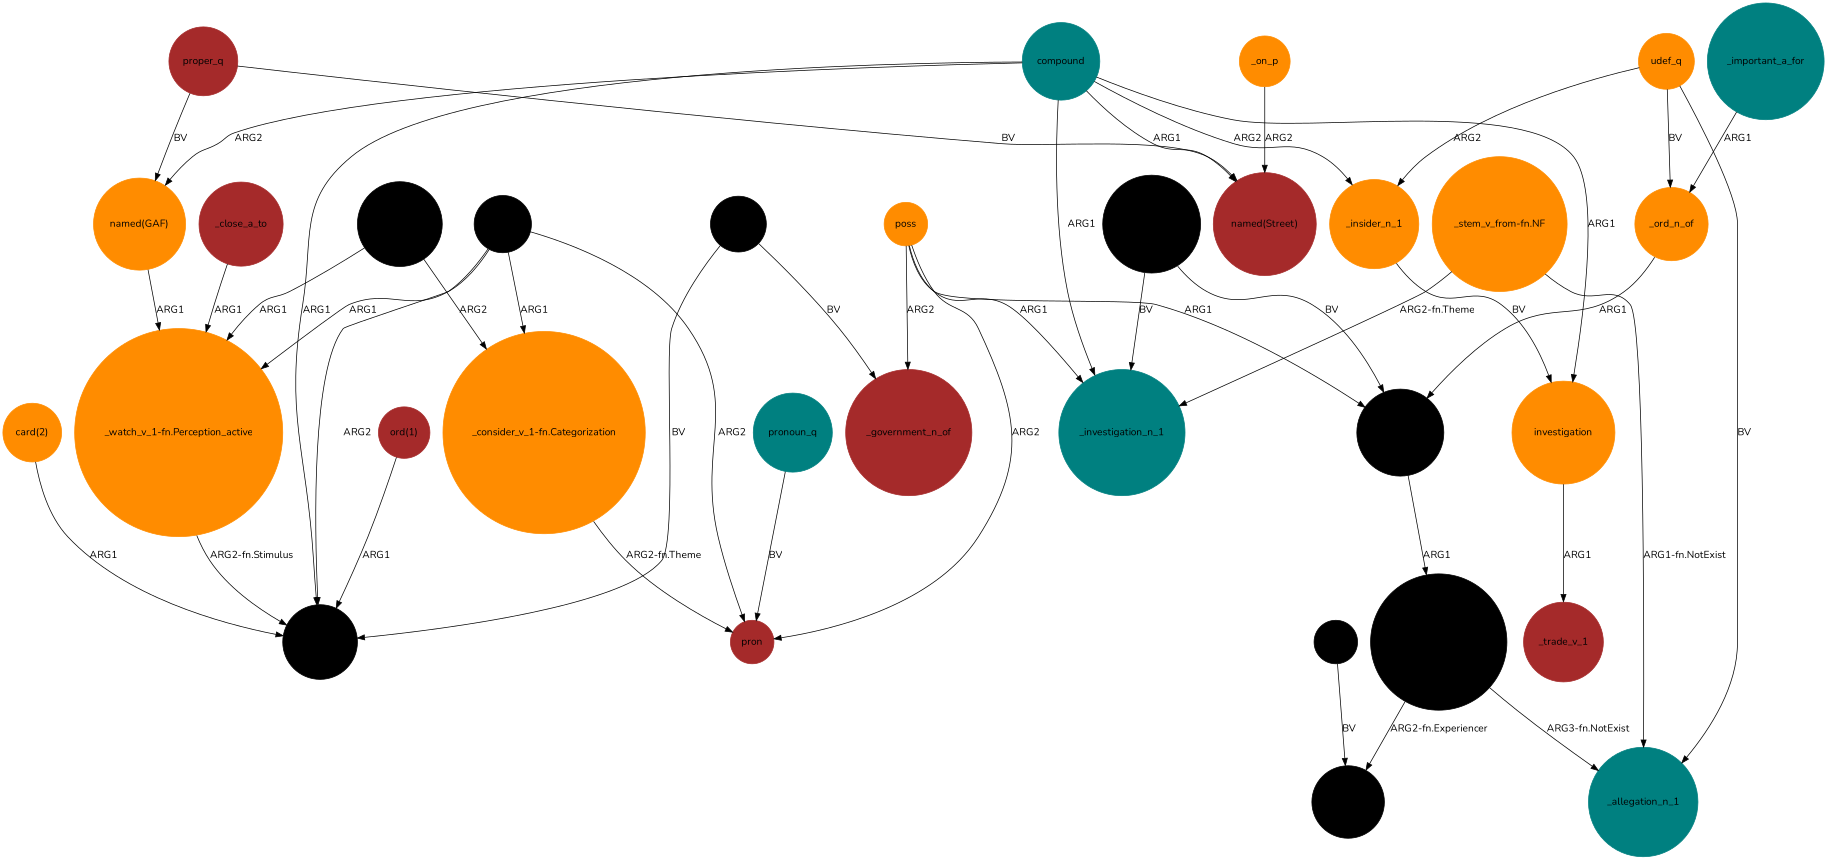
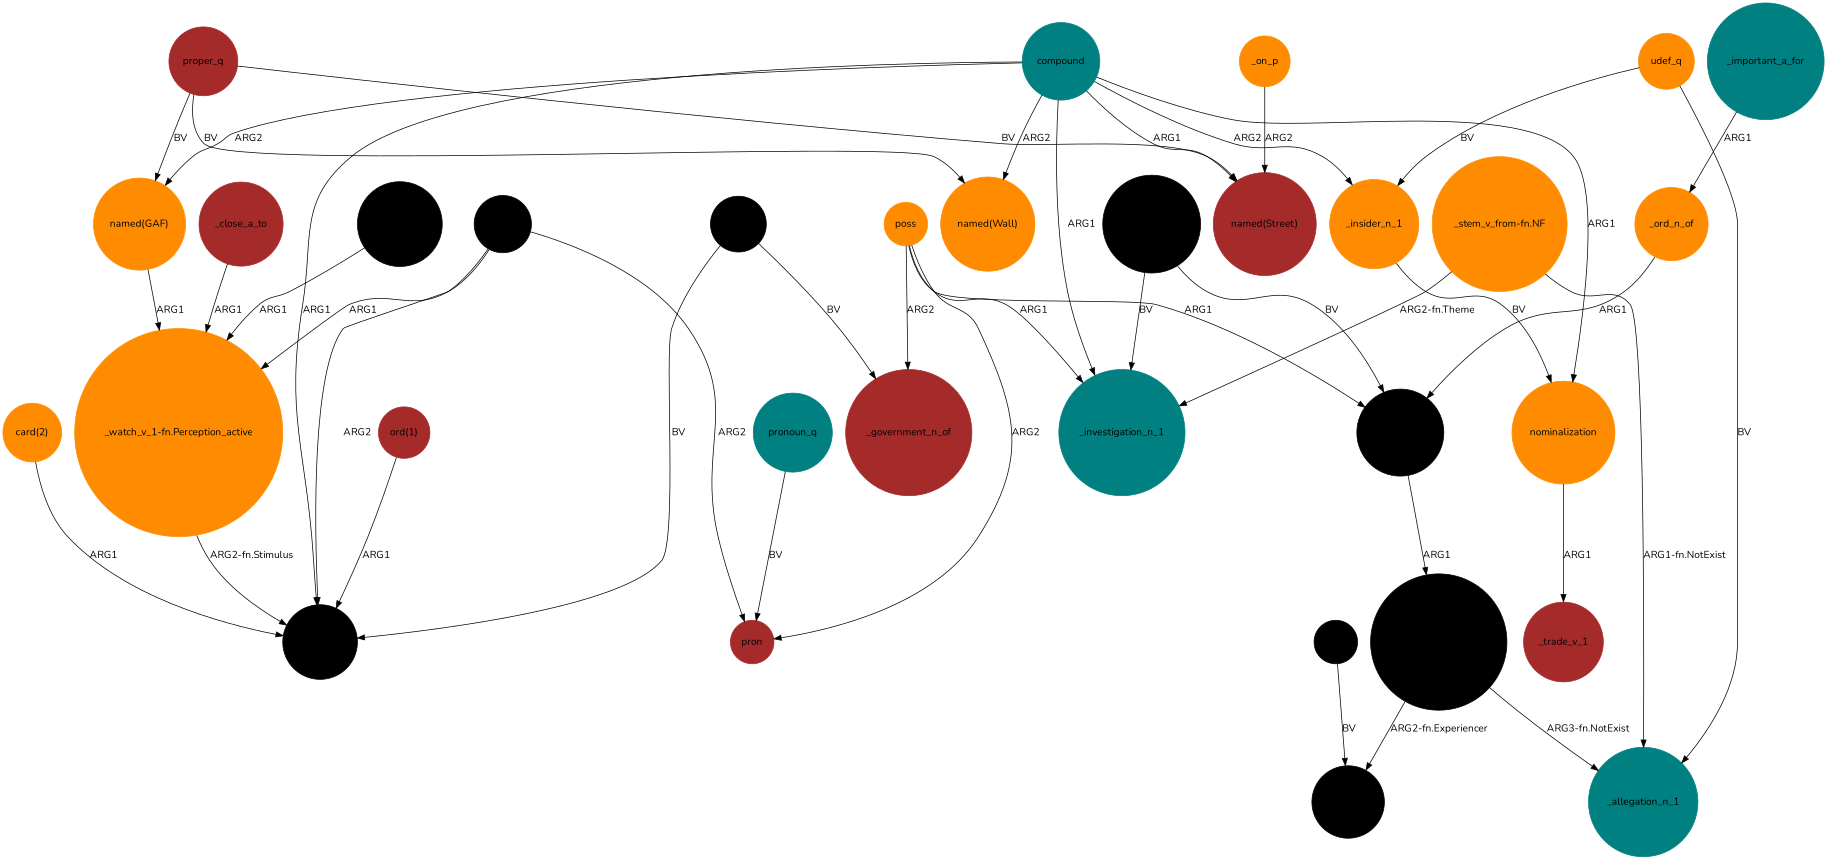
(1669, 135) -> none
(1467, 138) -> (1467, 138)
none -> (988, 224)
(544, 433) -> none
(1563, 433) -> (1563, 433)
